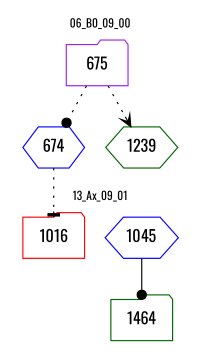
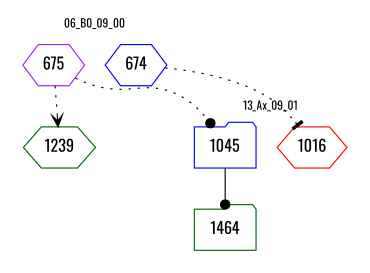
(97, 65) -> (54, 65)
(78, 102) -> (146, 88)
(54, 238) -> (312, 147)
(142, 238) -> (225, 147)
